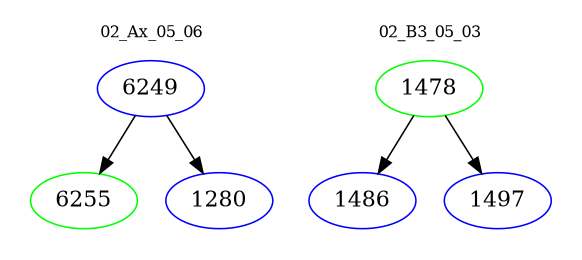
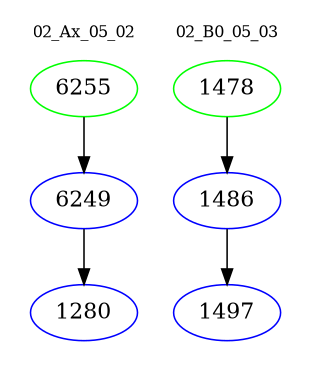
(152, 33) -> (84, 33)
(430, 33) -> (227, 33)
(122, 138) -> (84, 137)
(459, 138) -> (227, 249)
